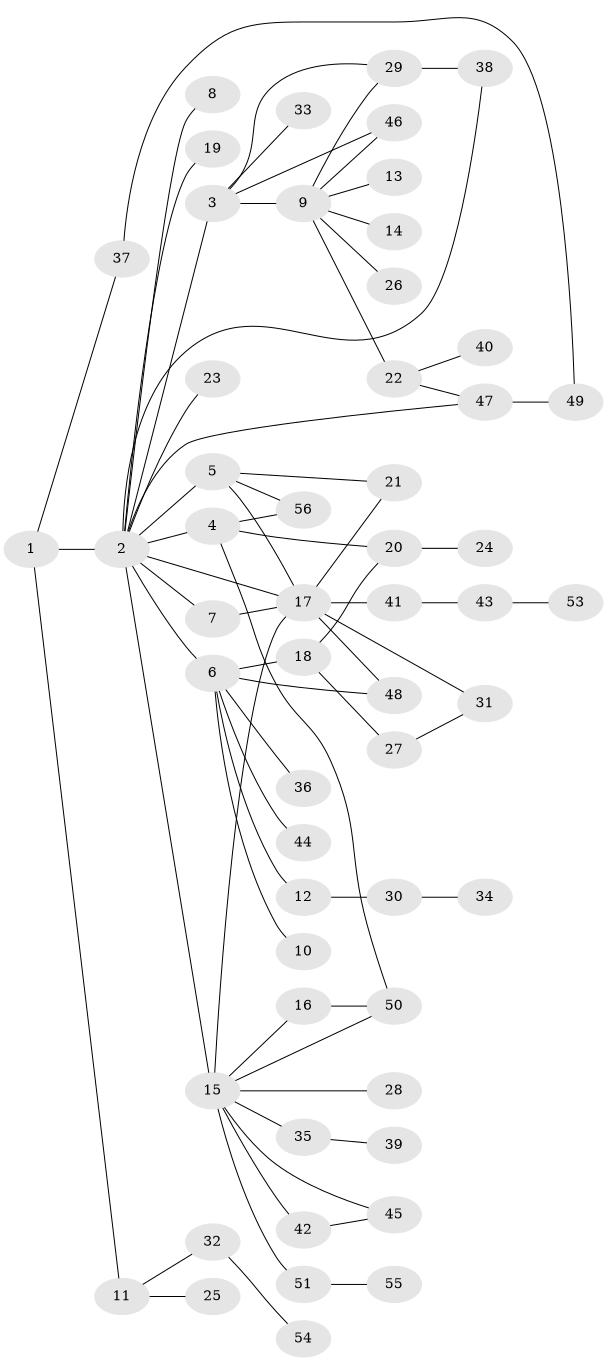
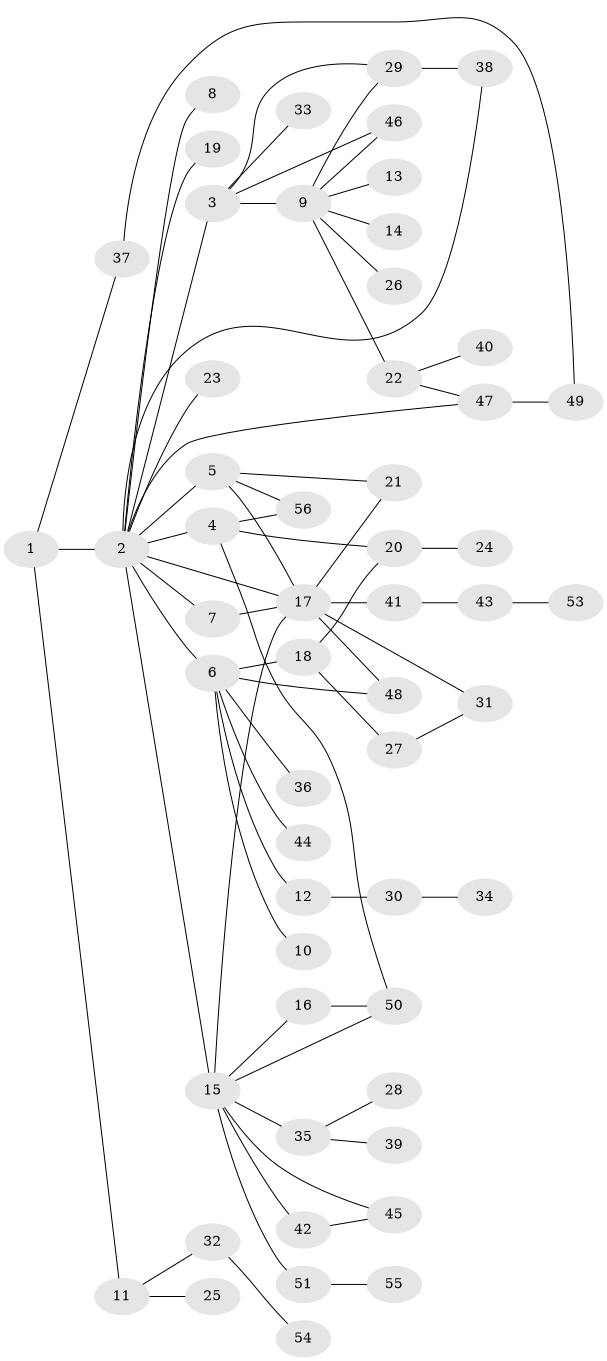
(304, 1091) -> (349, 1114)
